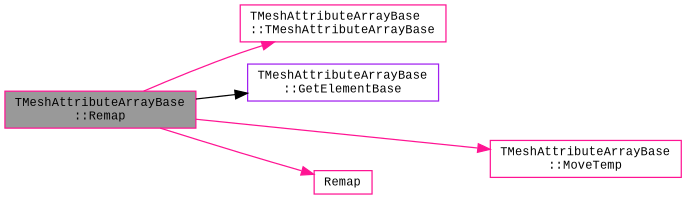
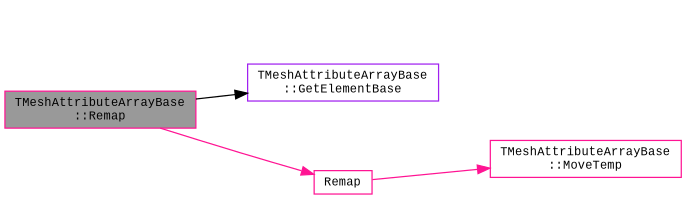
(343, 23) -> none
(337, 134) -> (425, 174)
